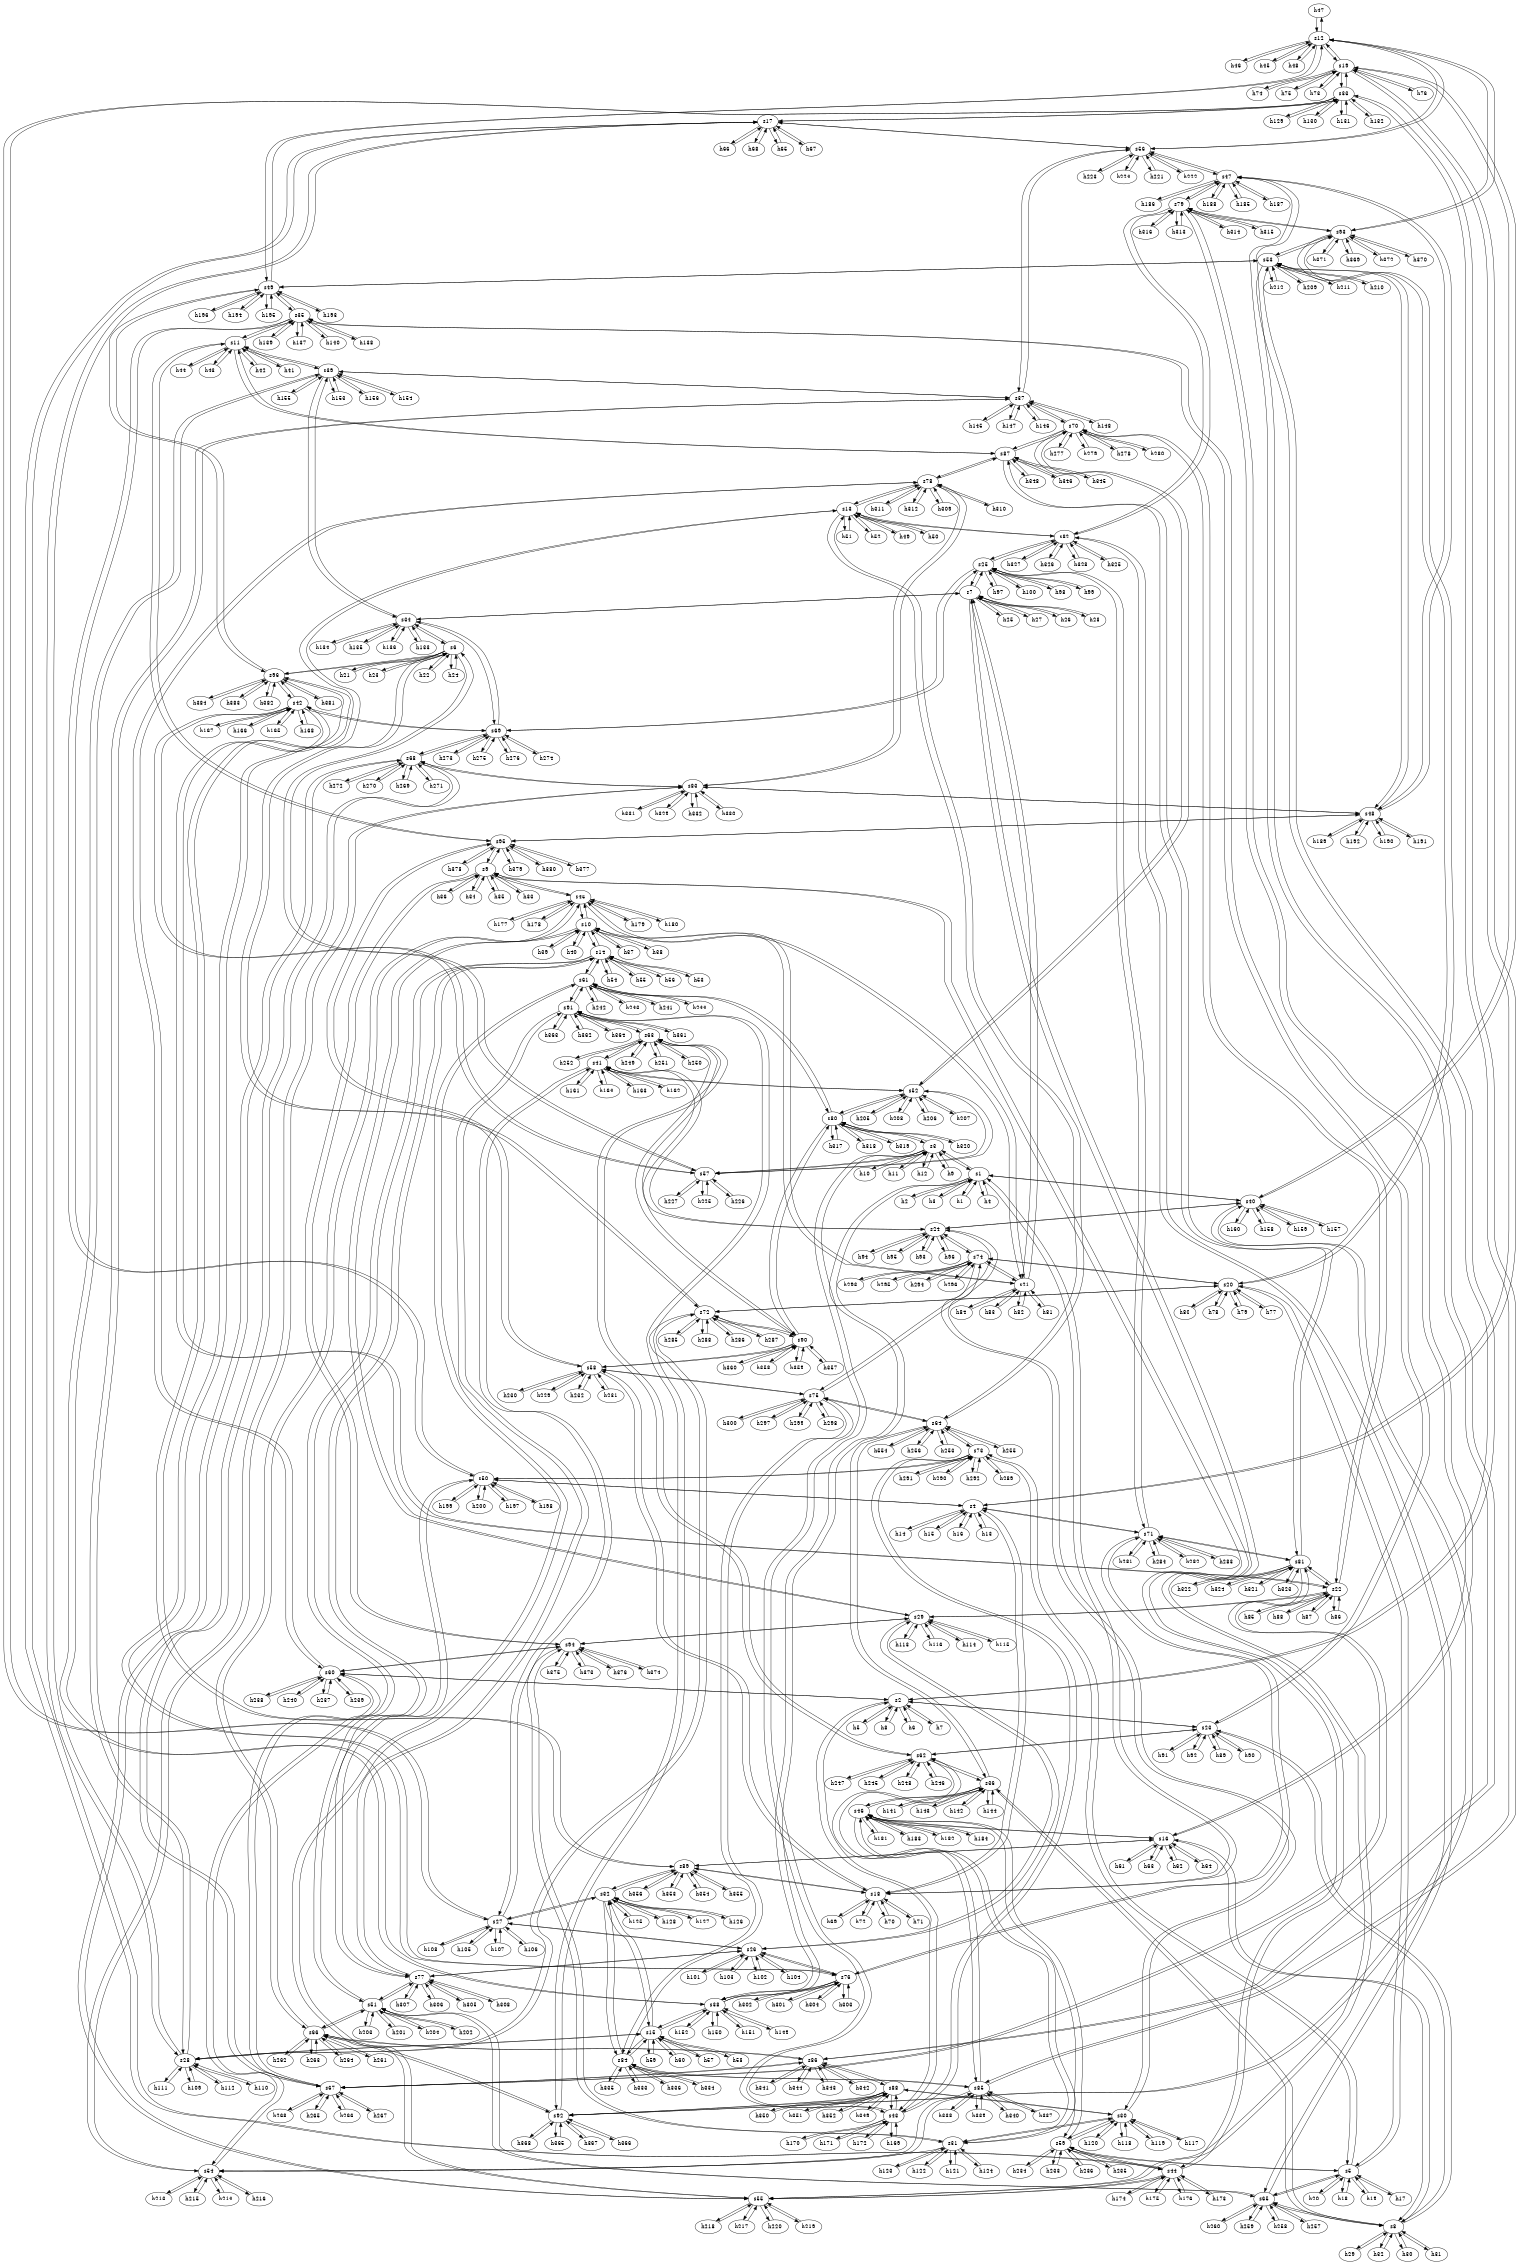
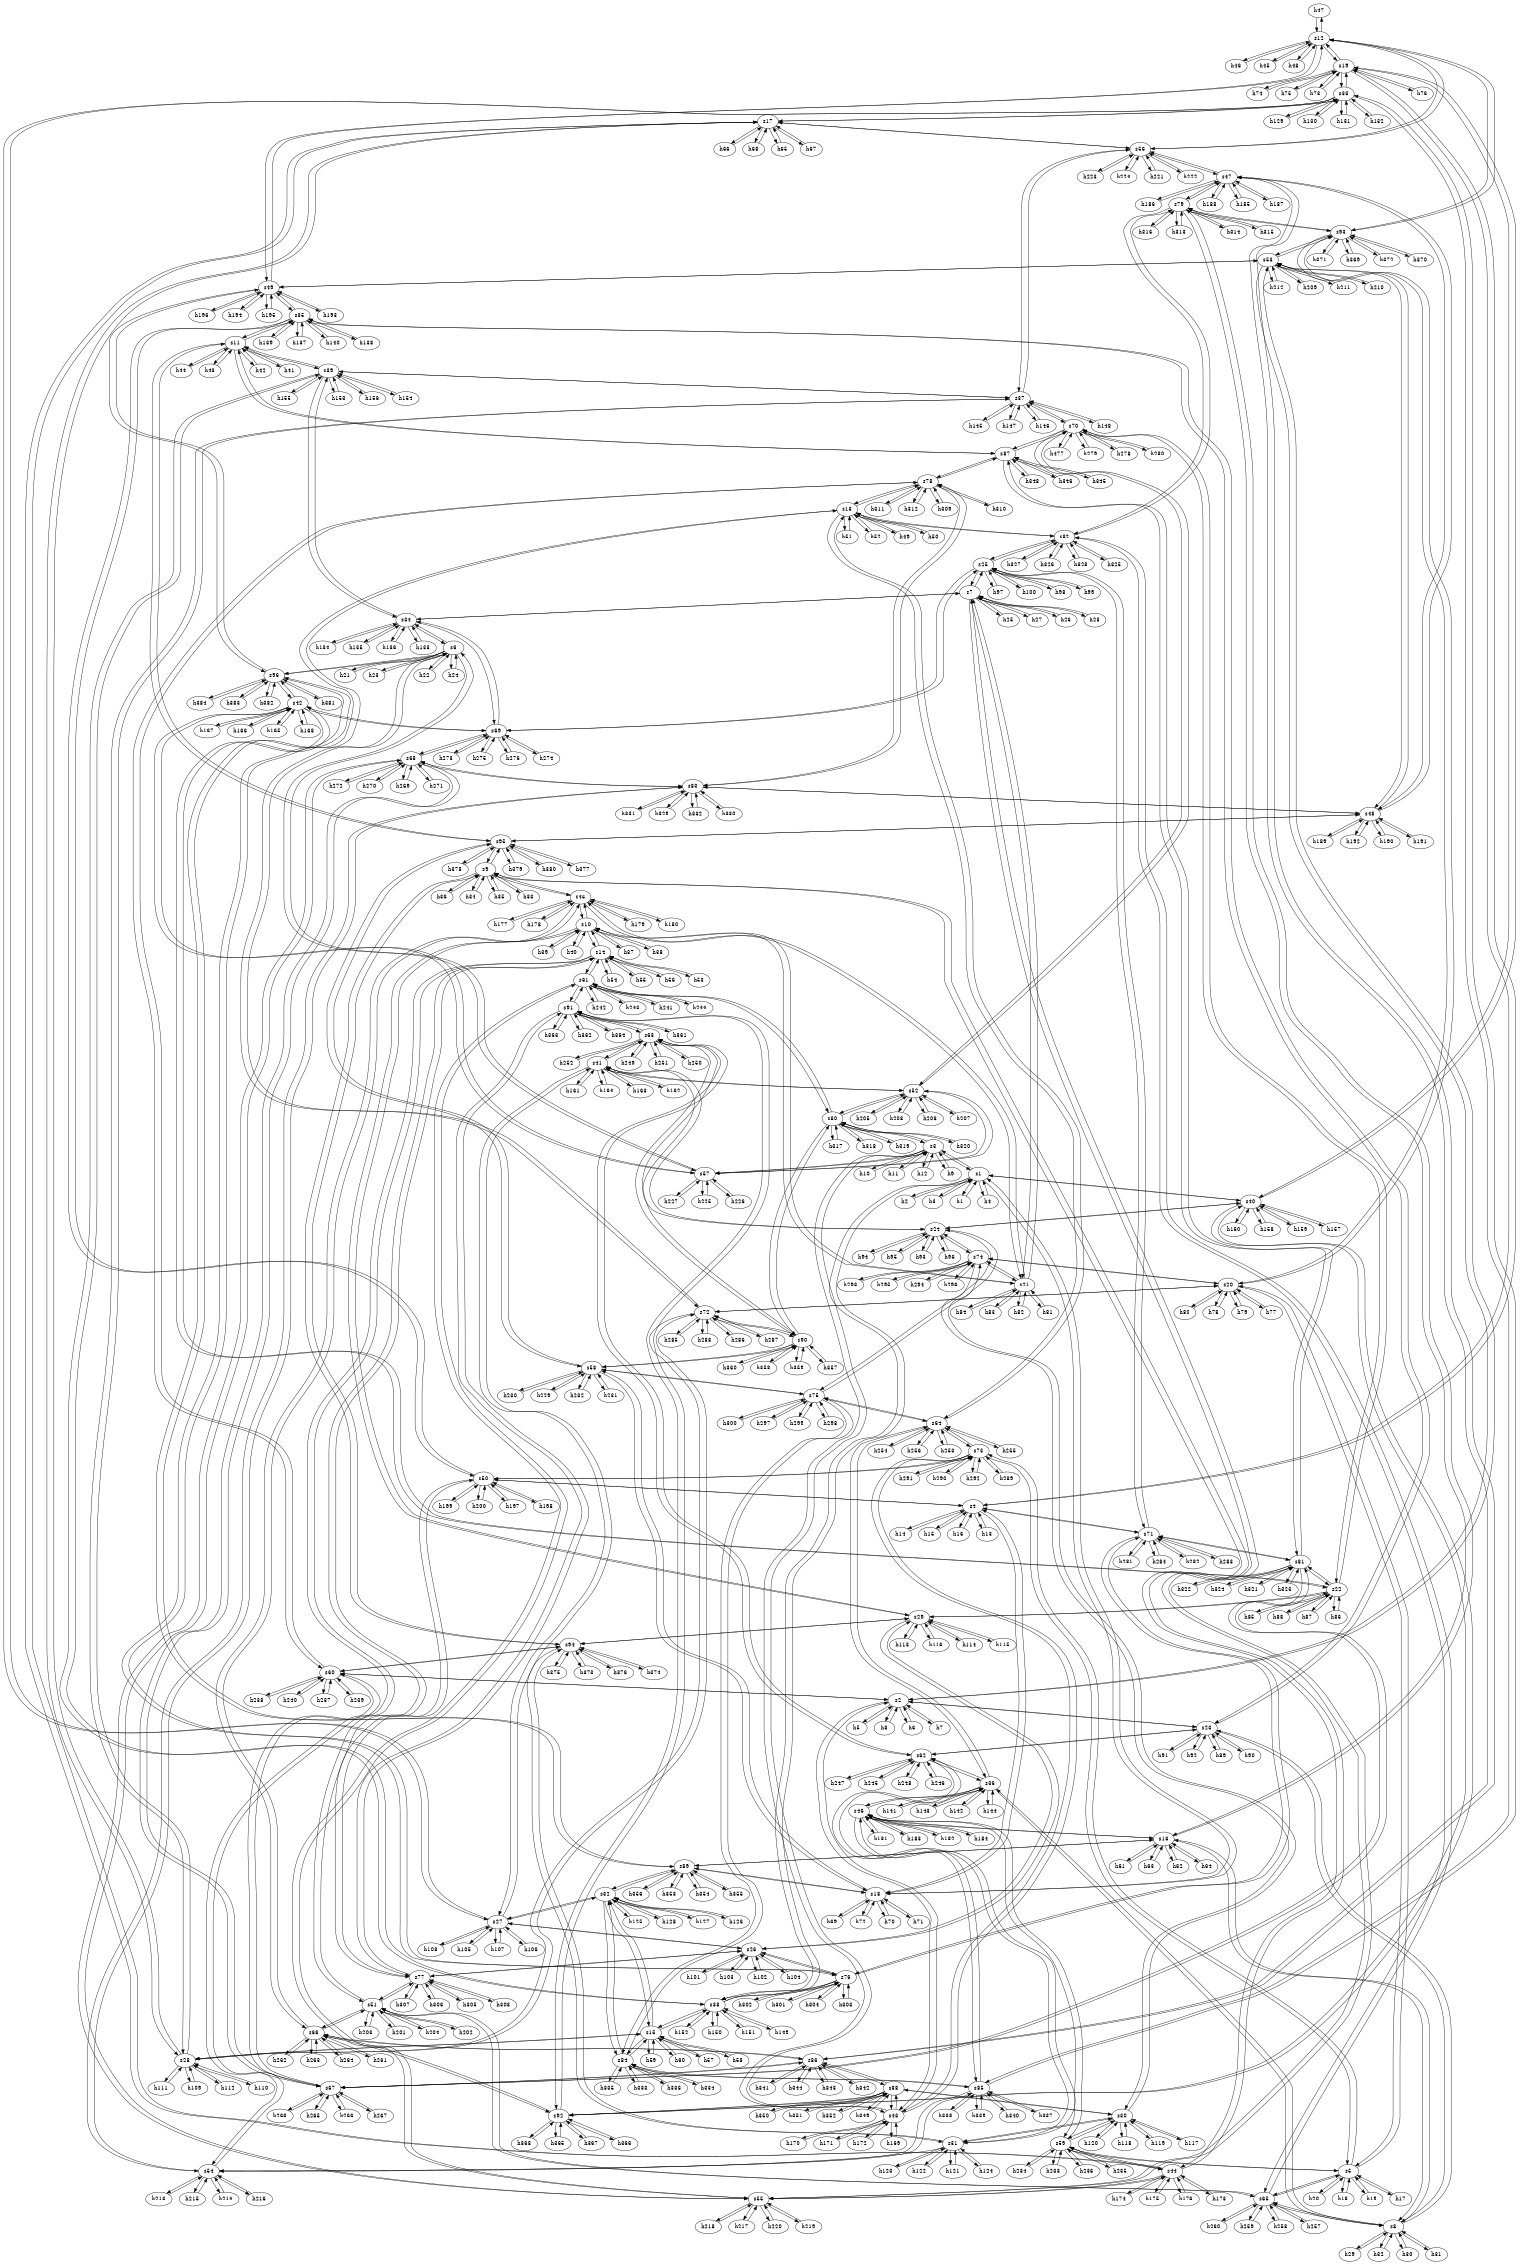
(1057, 454) -> (1057, 454)
(881, 1451) -> (881, 1451)
